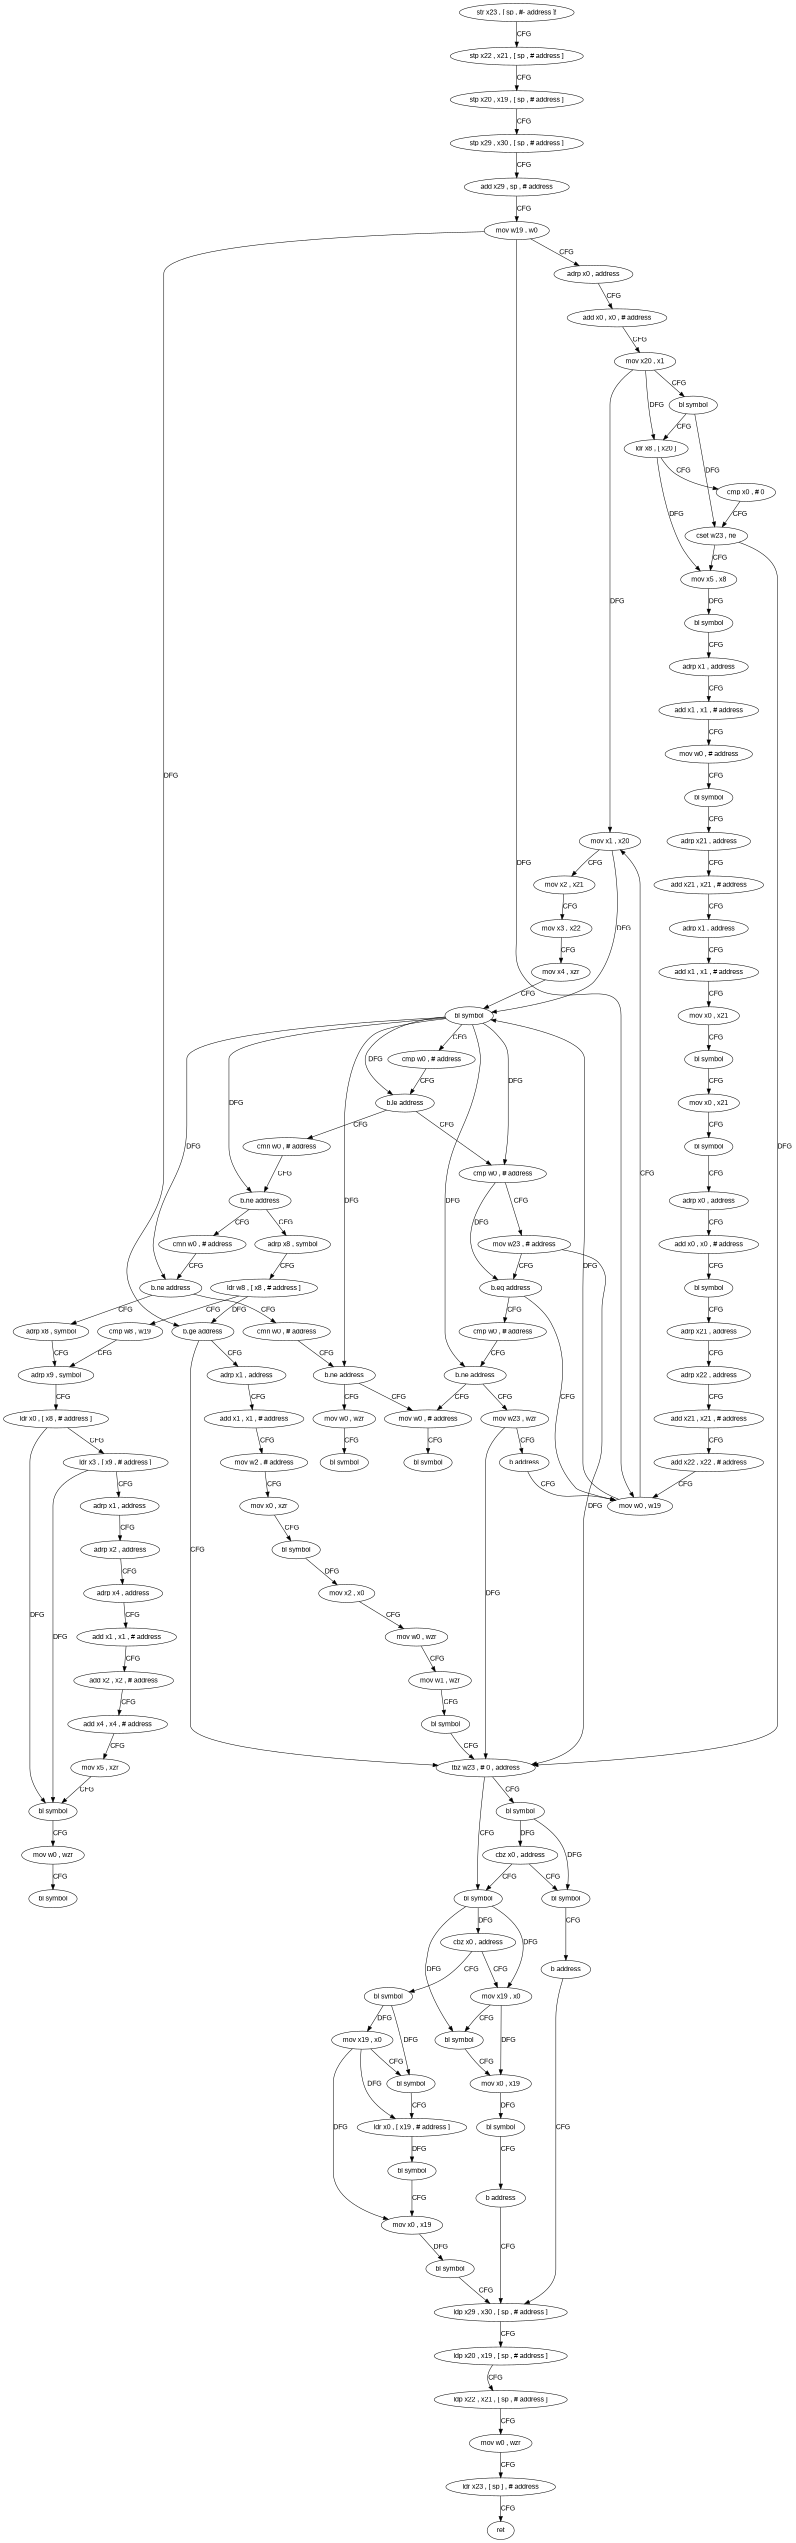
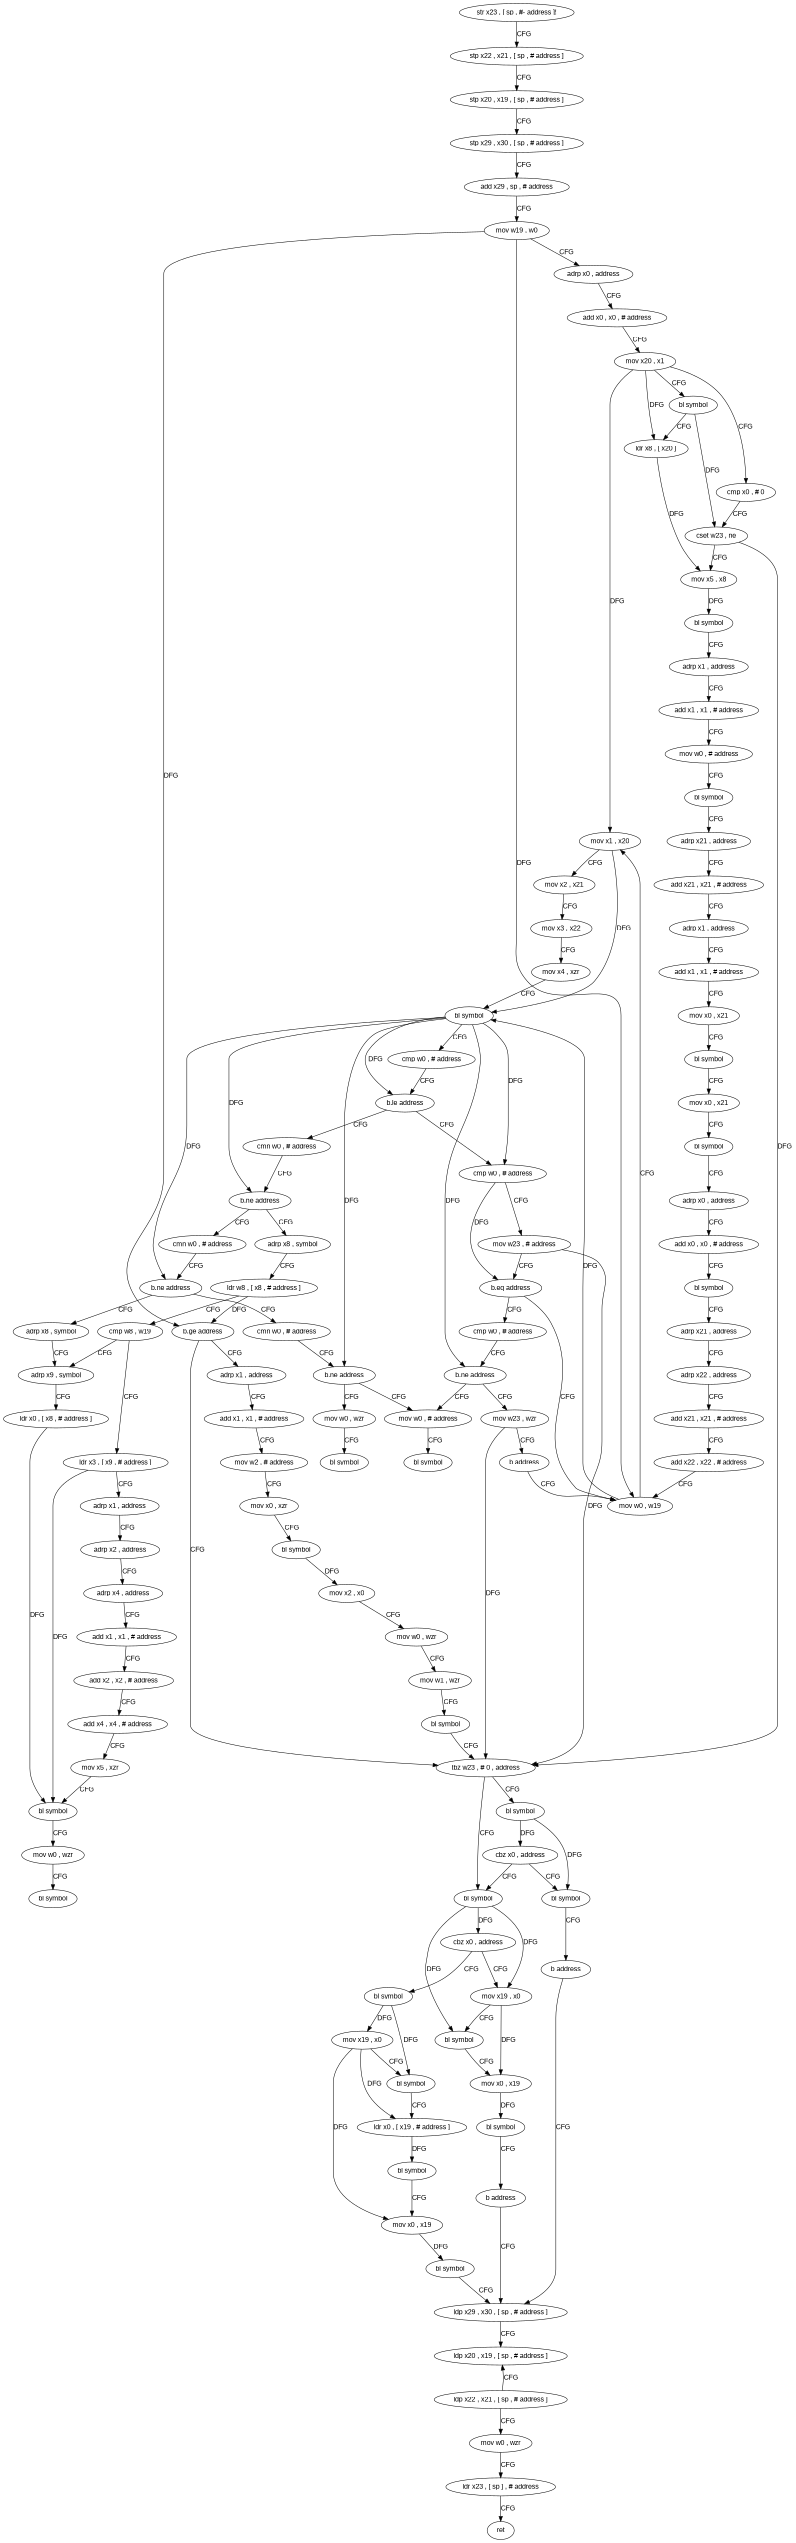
(684, 478) -> (729, 407)
(84, 1439) -> (123, 1395)
(488, 2375) -> (503, 2380)
